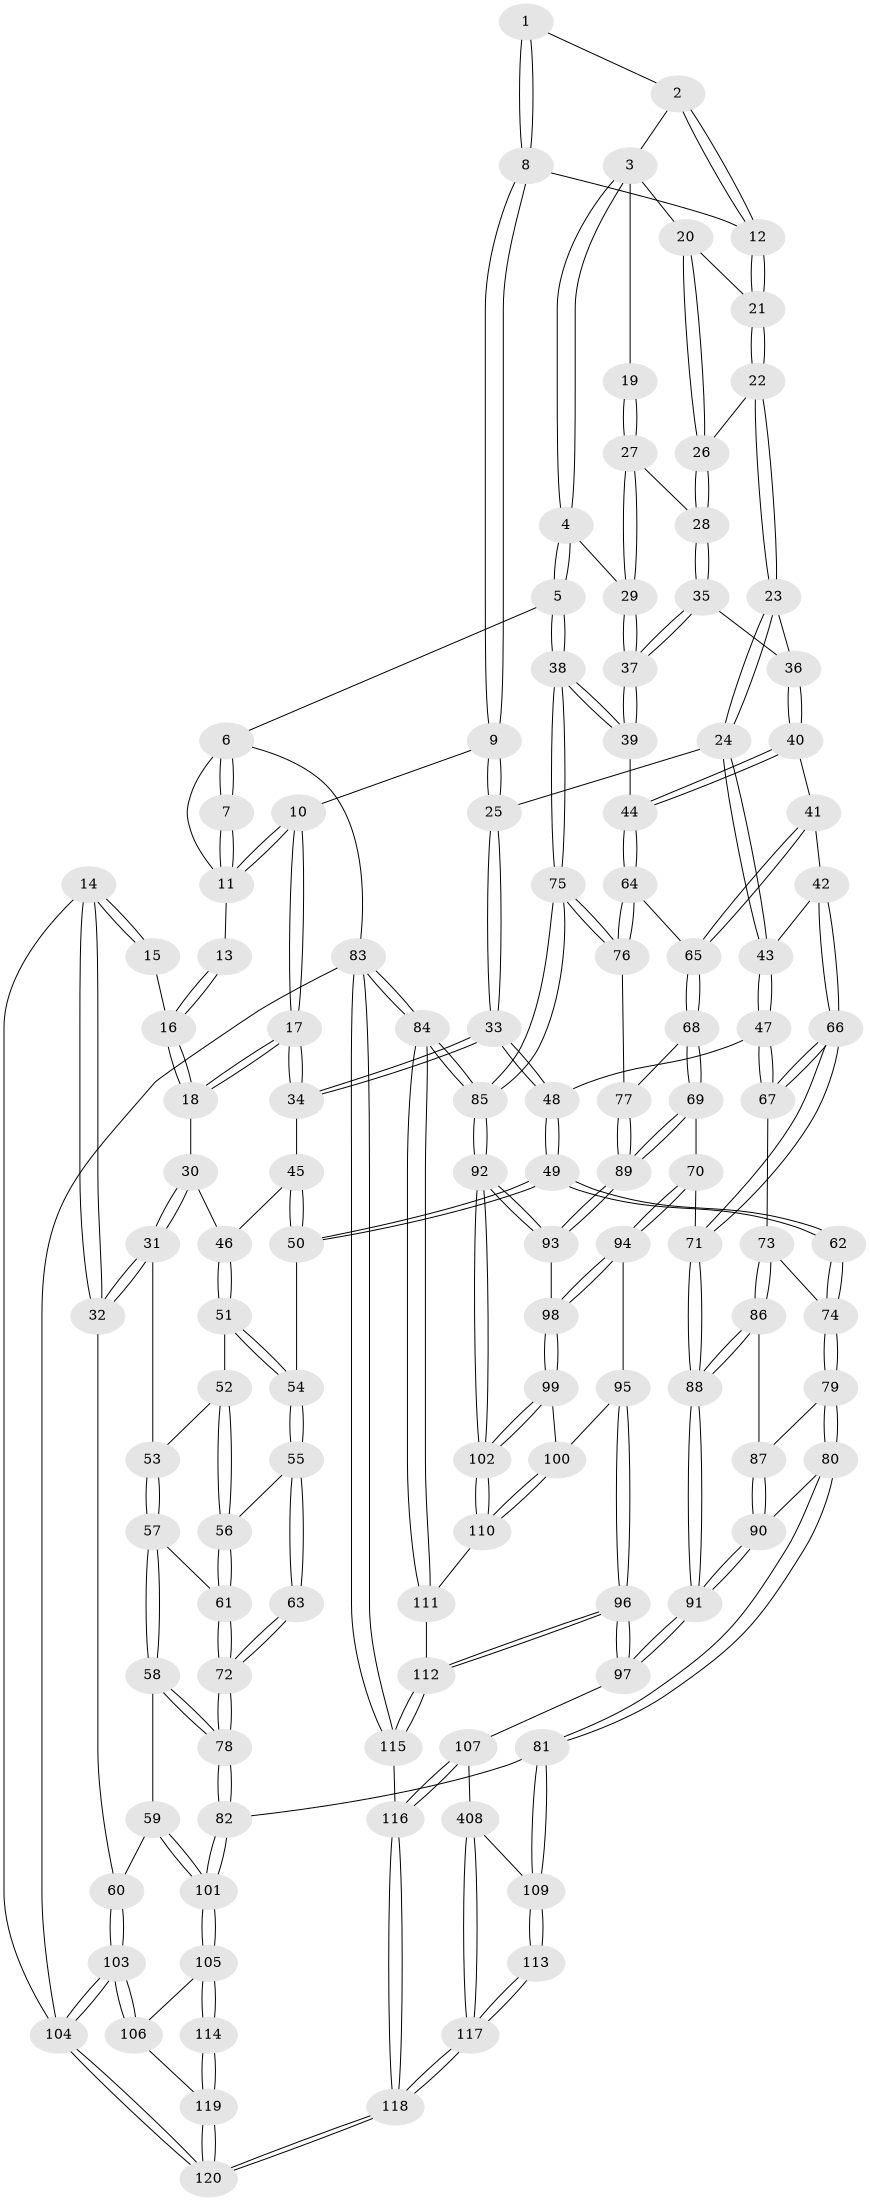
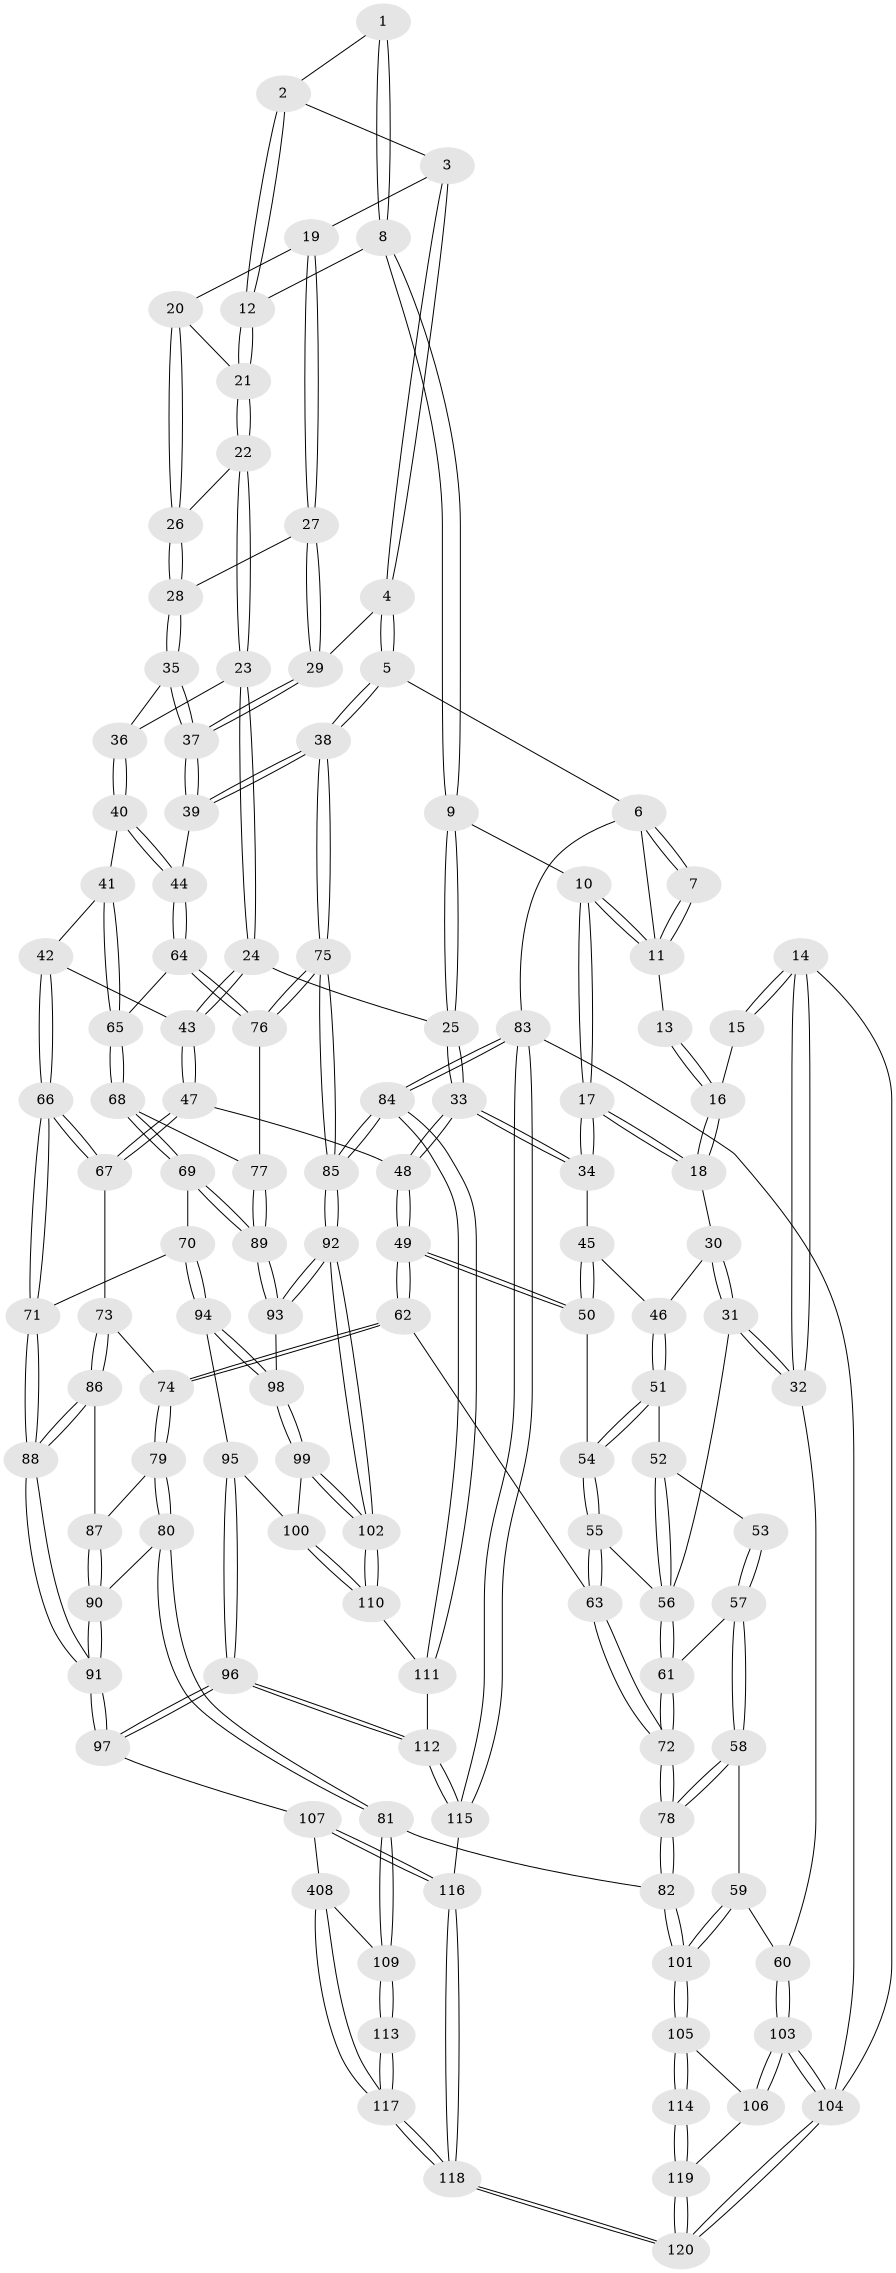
(664, 209) -> (241, 275)
(153, 1352) -> (707, 1462)
none -> (499, 1460)
